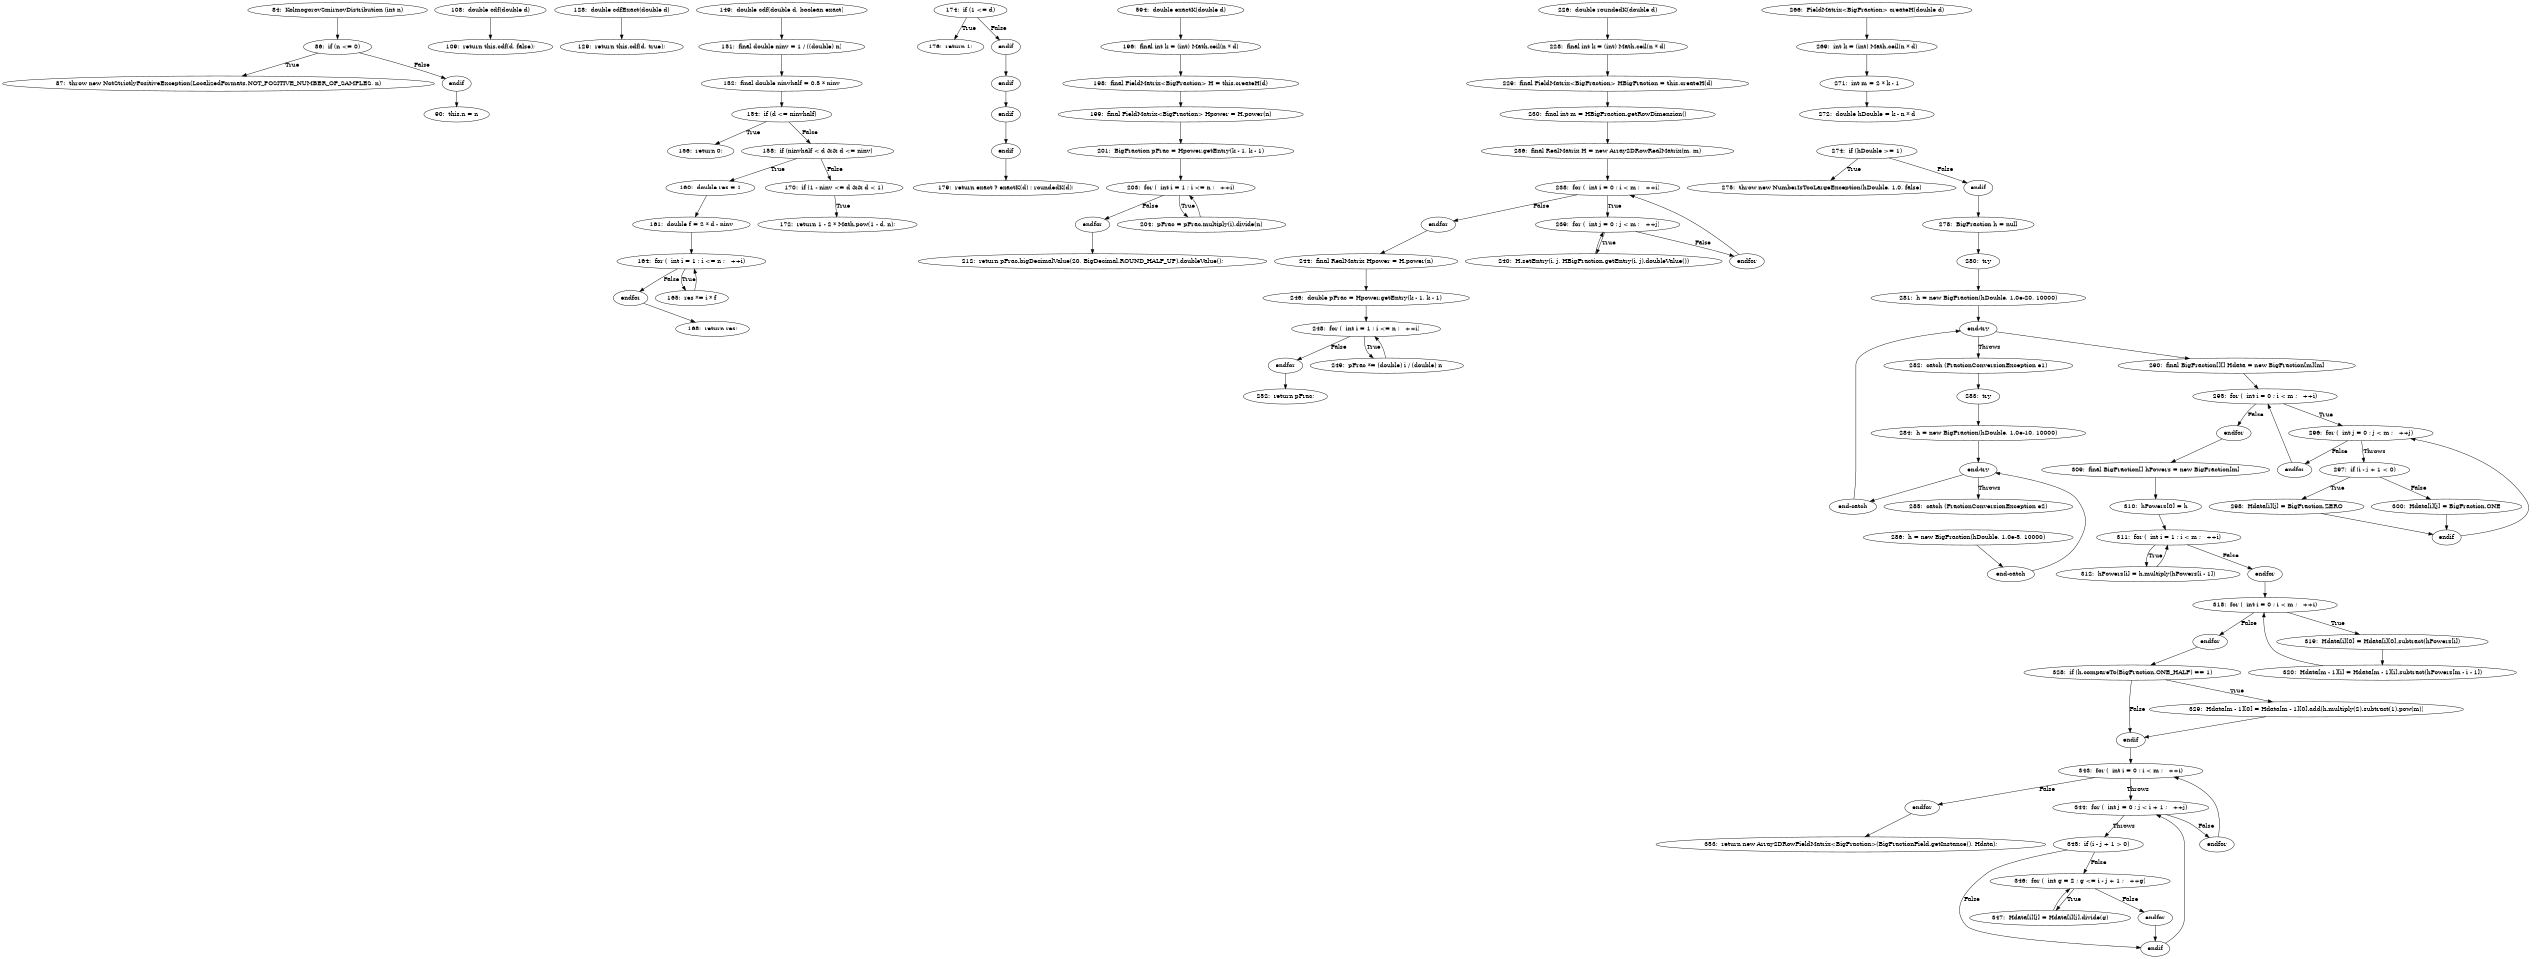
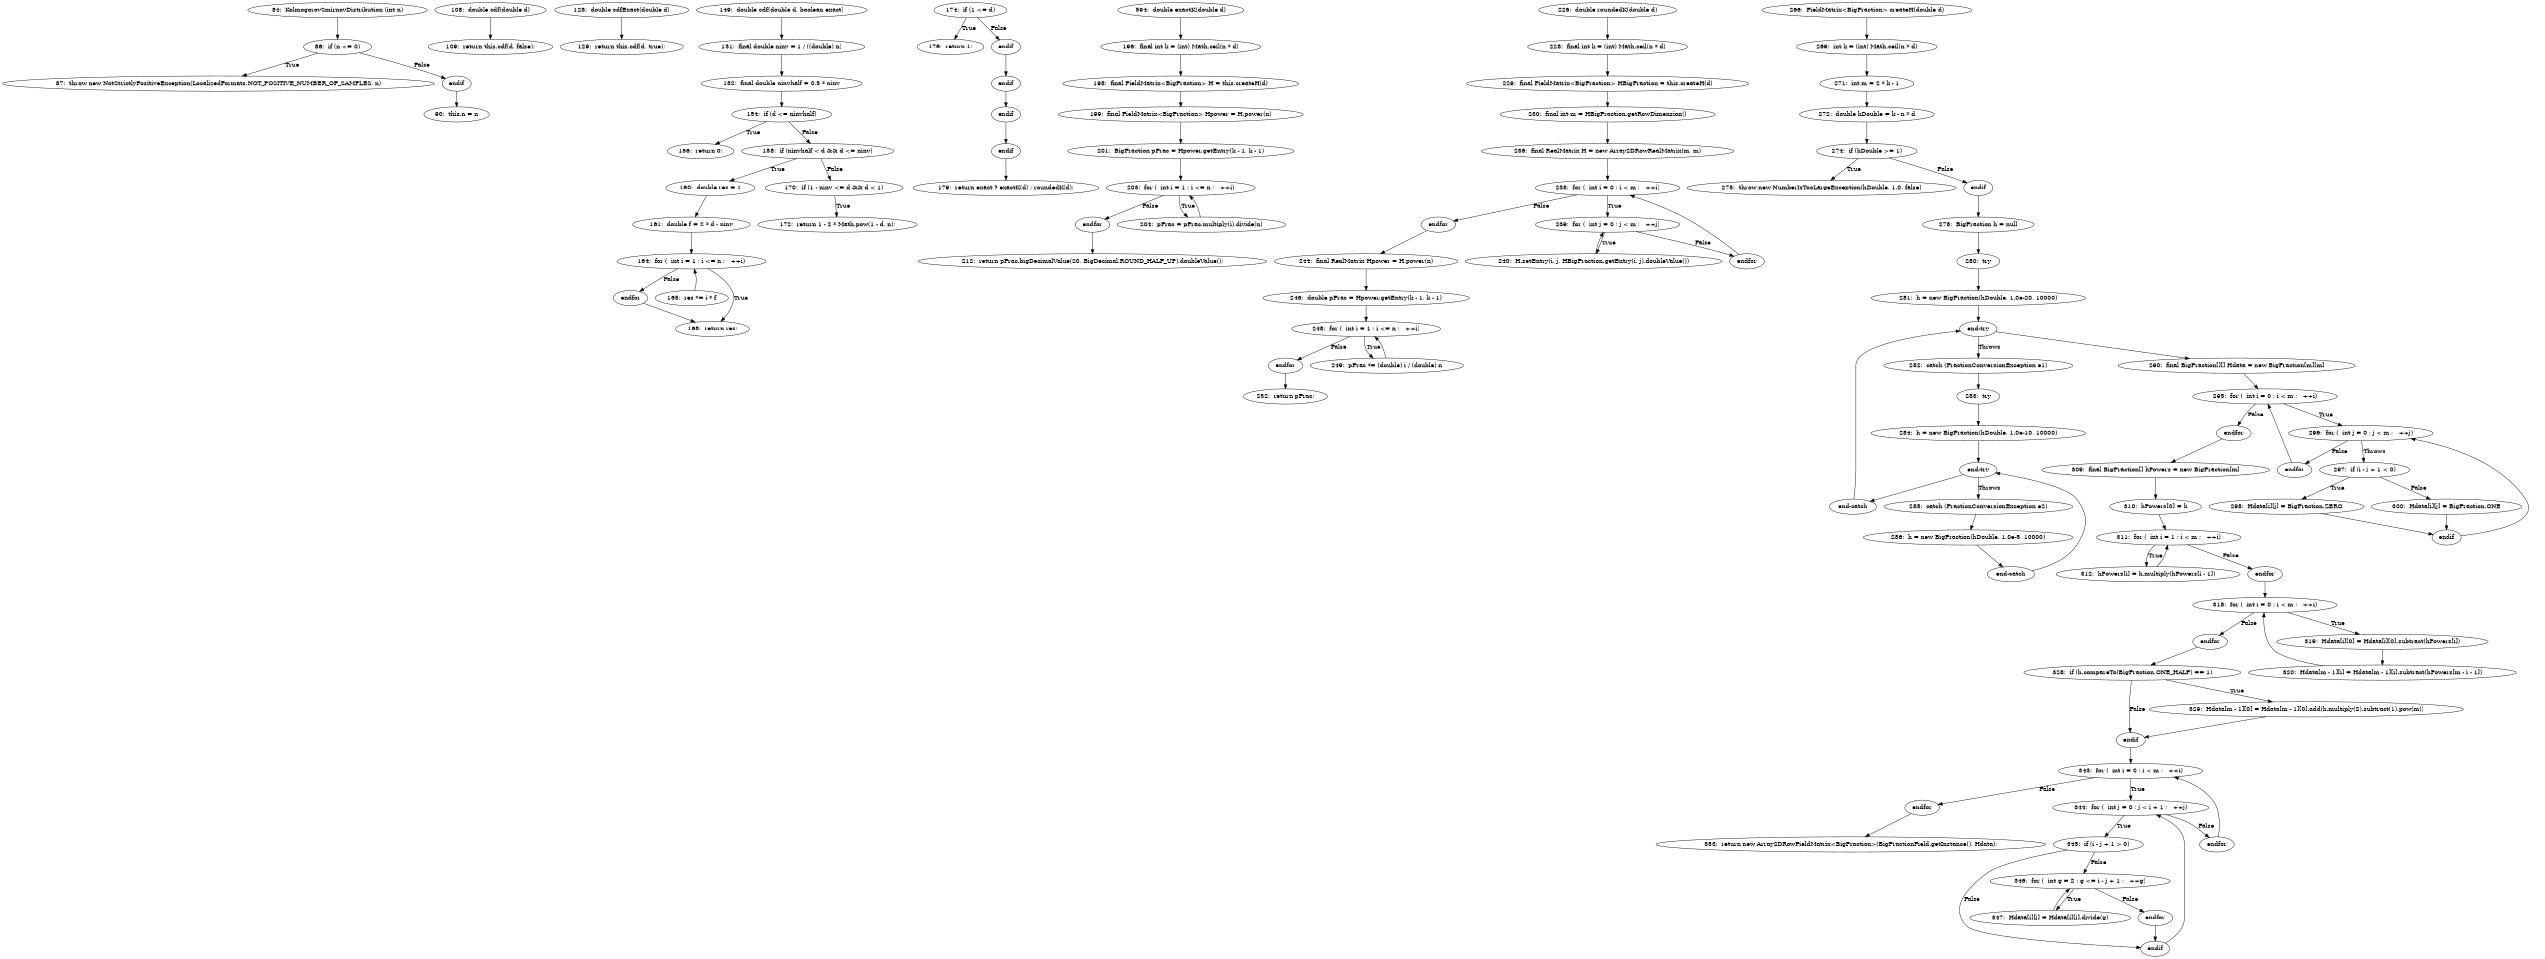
none -> (1867, 131)
(681, 278) -> (731, 290)
none -> (1974, 520)
(2138, 789) -> (2138, 789)
(2124, 826) -> (2124, 826)
